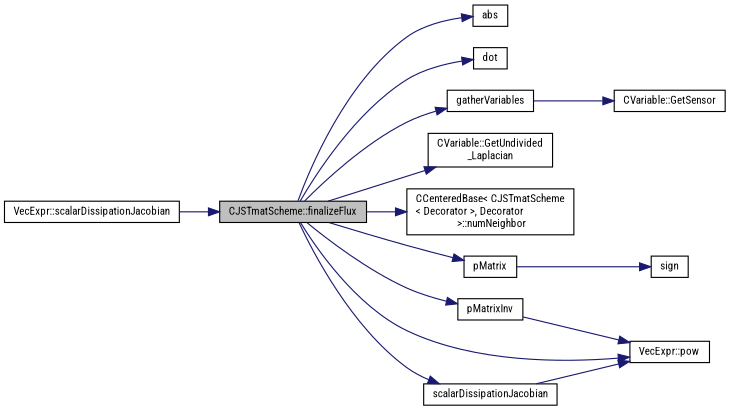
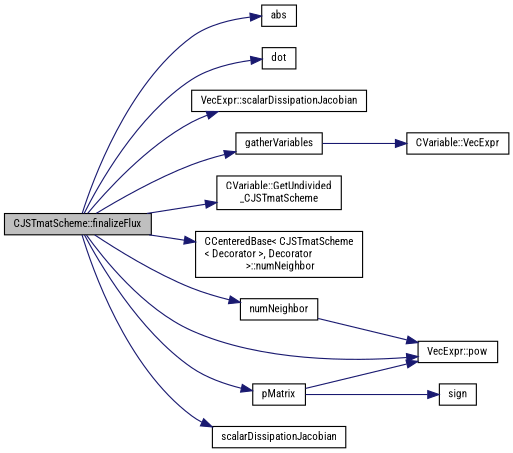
(670, 101) -> (458, 143)
(490, 150) -> (279, 193)
(194, 212) -> (142, 157)
(490, 309) -> (279, 309)
(577, 374) -> (356, 376)
